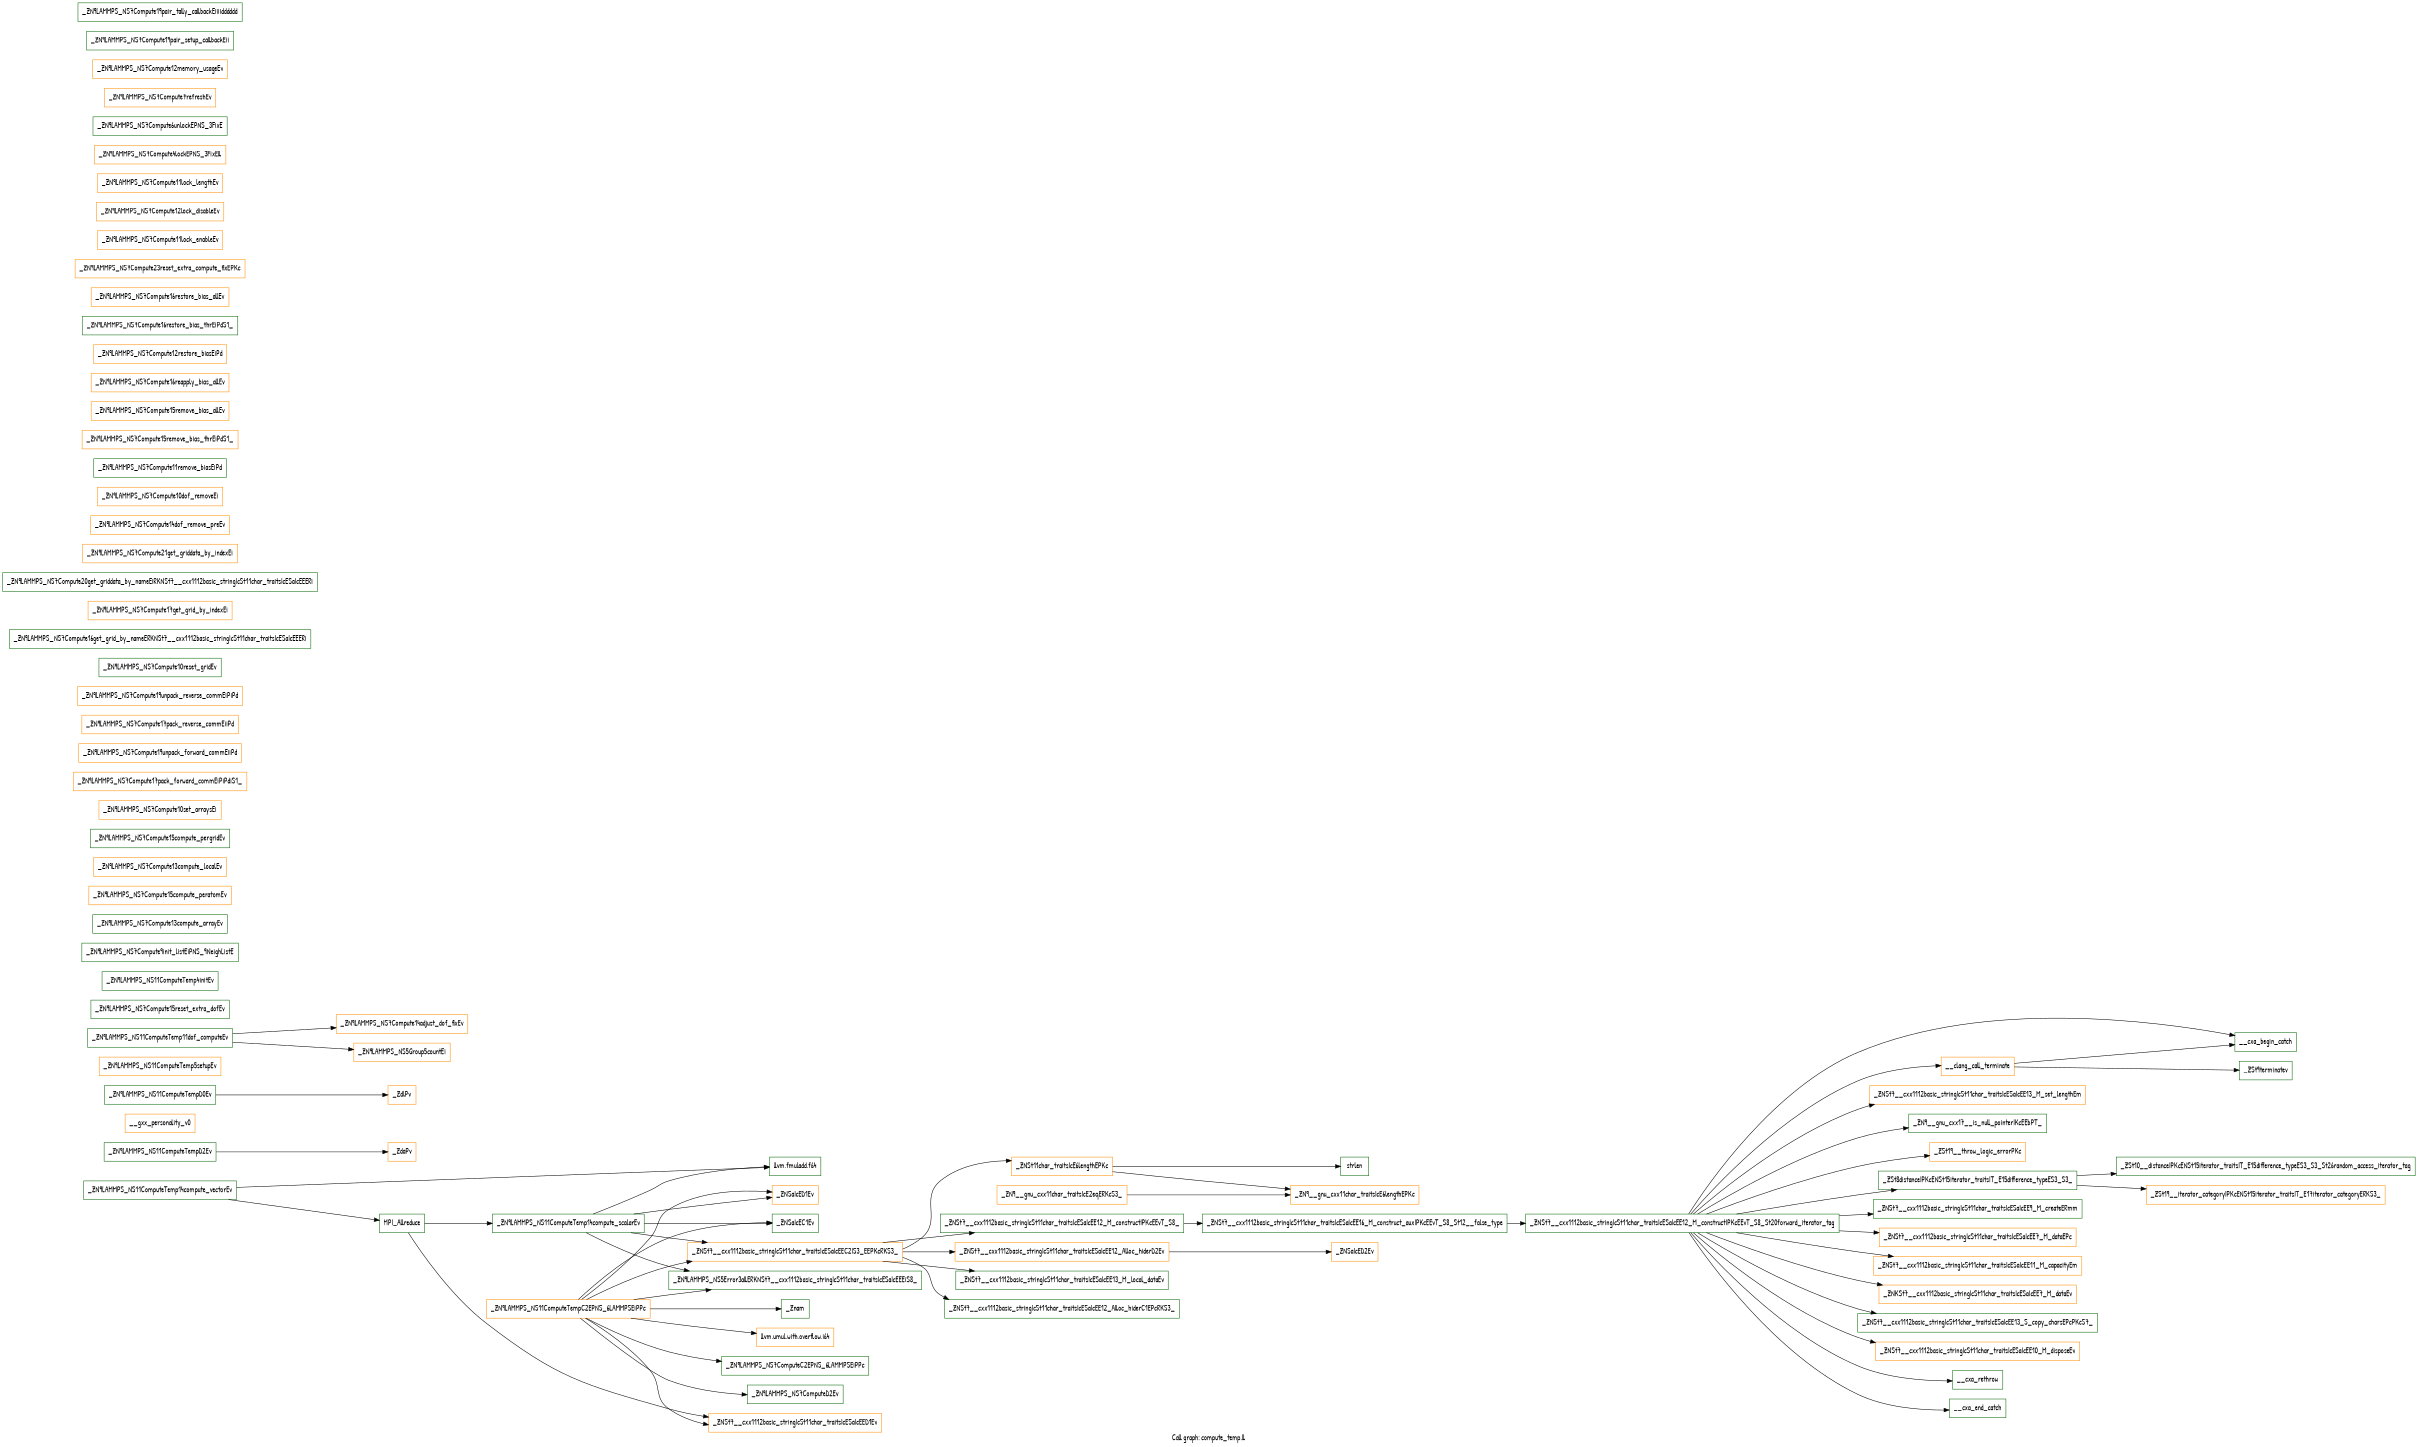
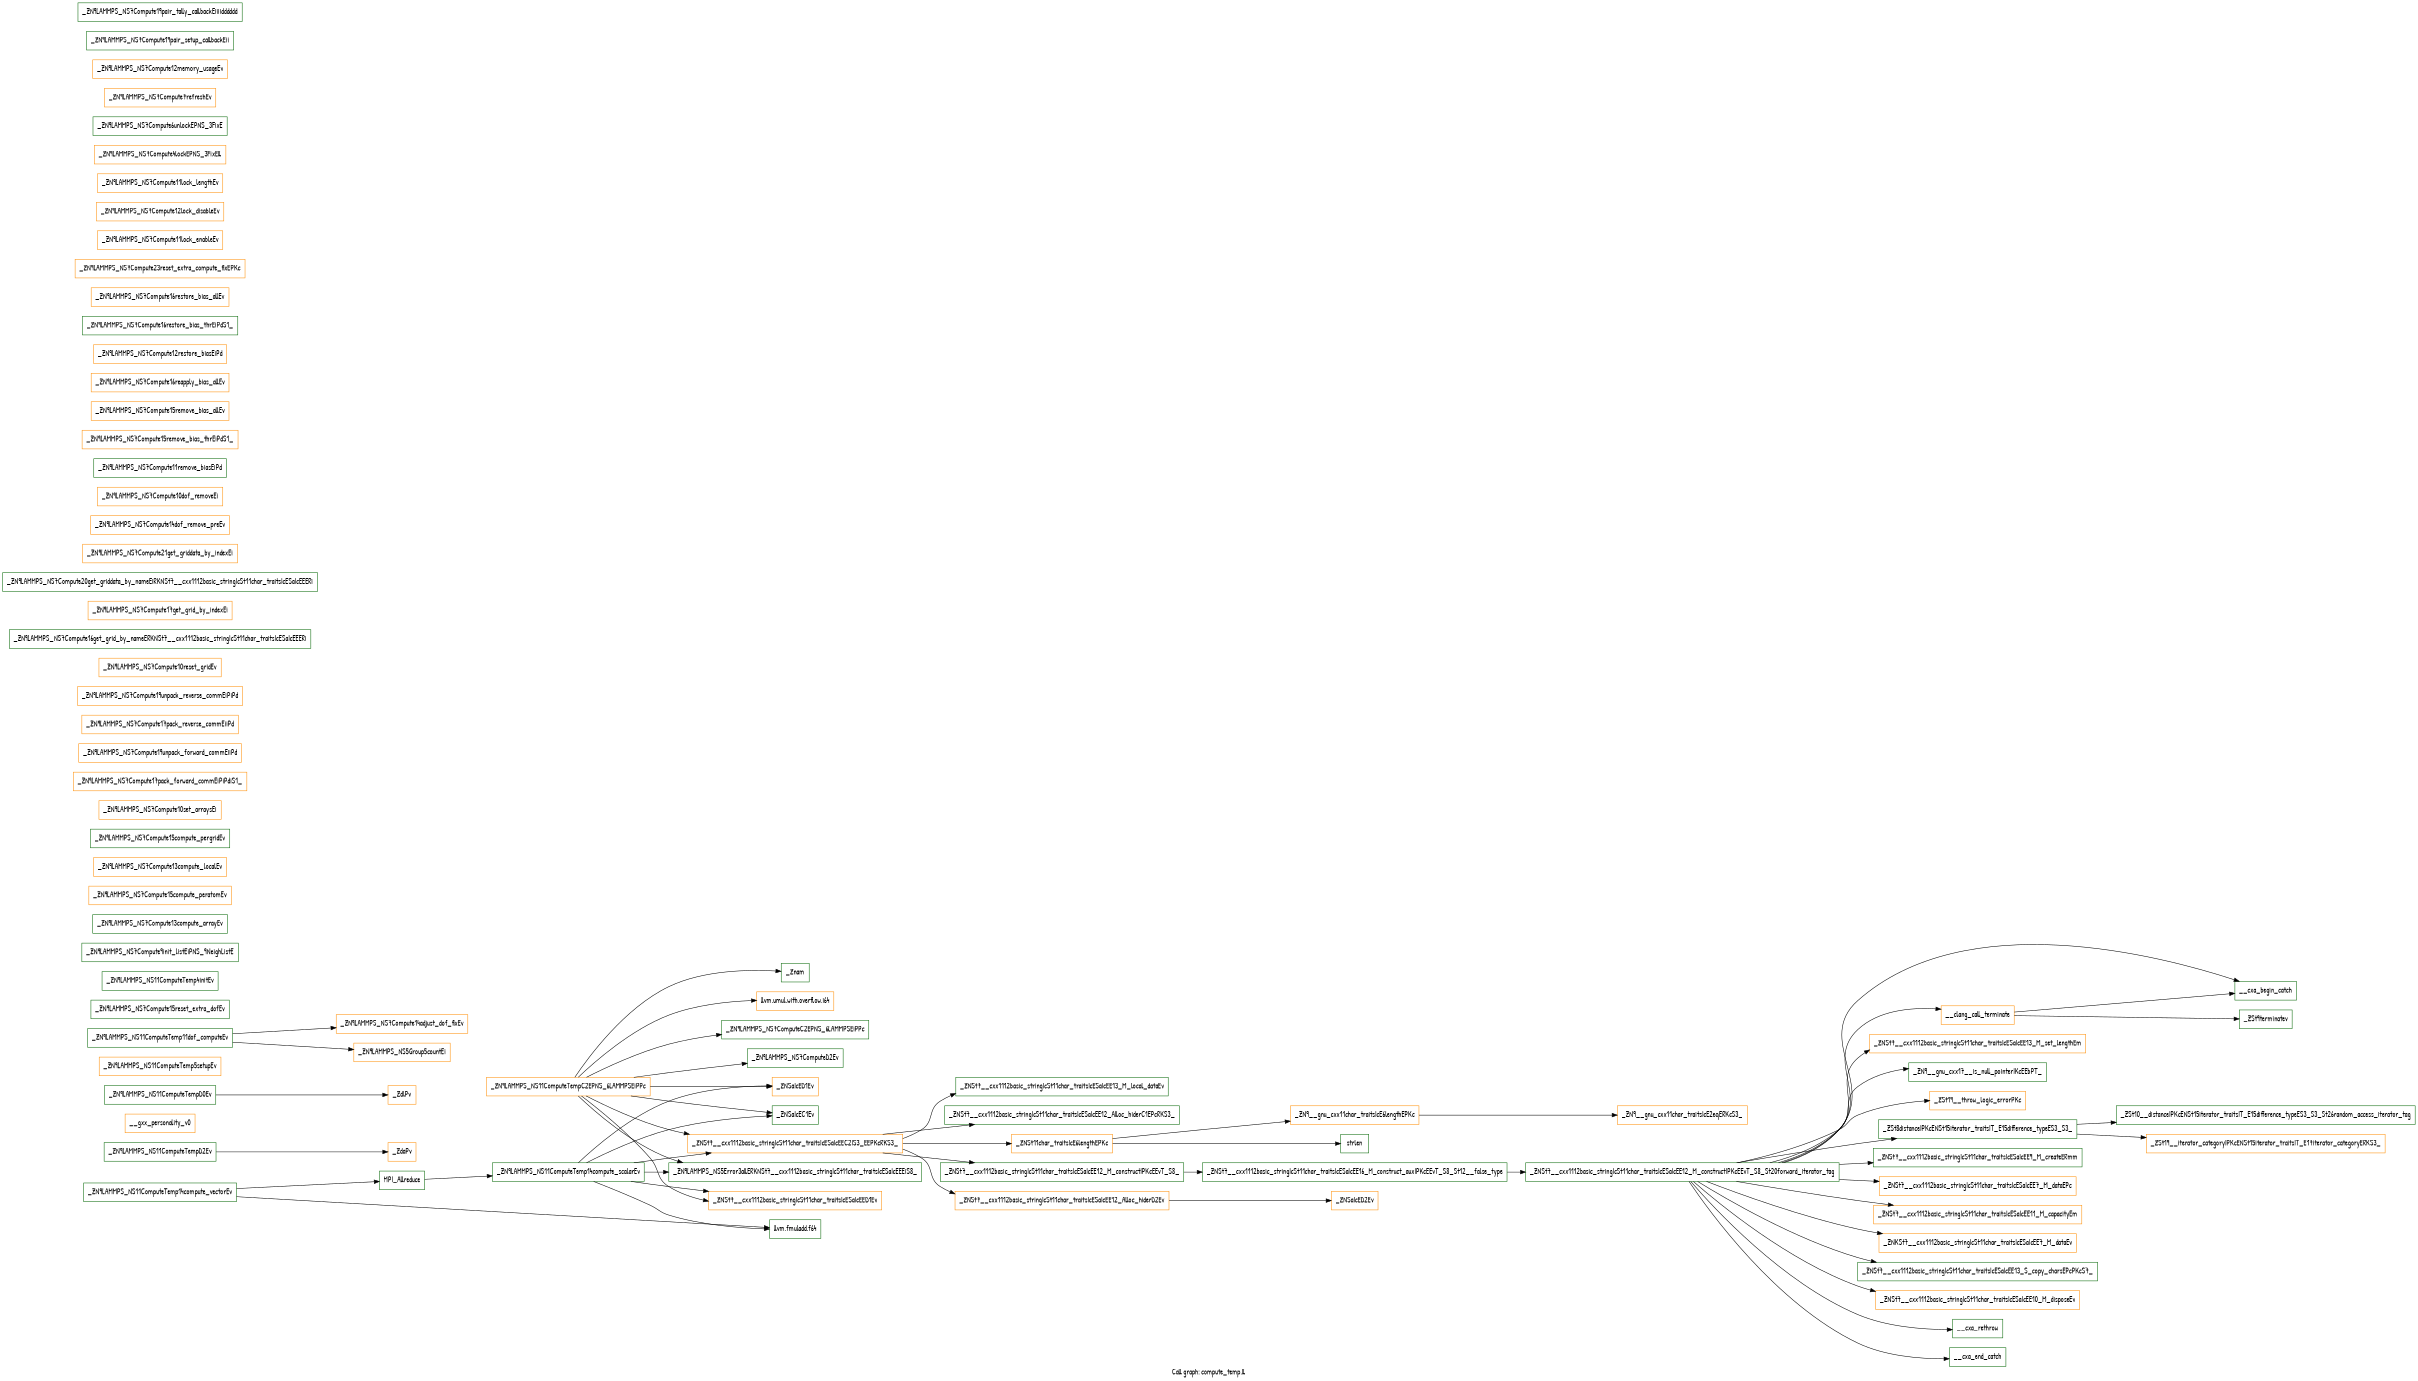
(160, 668) -> (160, 668)
(1206, 1195) -> (1515, 1115)
(535, 1358) -> (662, 1186)
